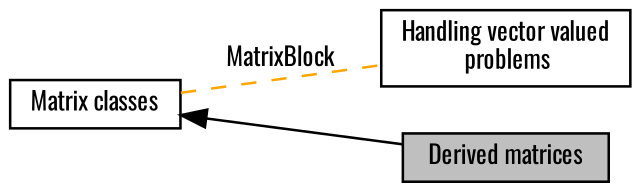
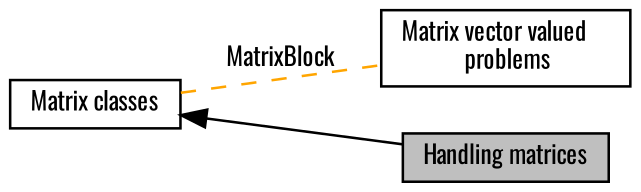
(506, 48) -> (506, 48)
(506, 158) -> (506, 158)
